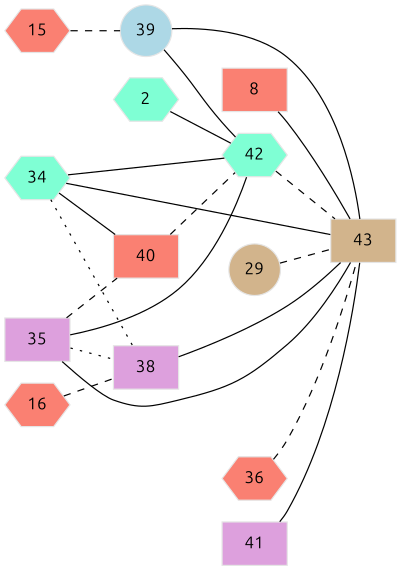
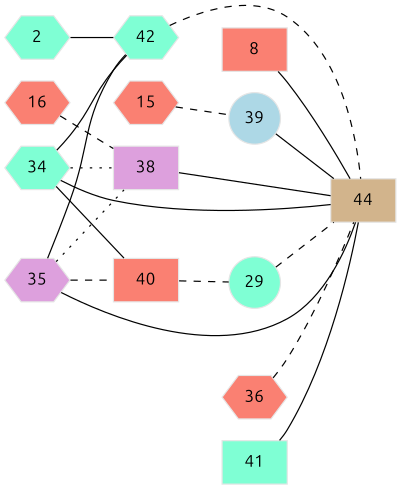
(199, 94) -> none
(204, 202) -> (204, 281)
(363, 241) -> (363, 200)
(255, 270) -> (255, 283)
(37, 340) -> (37, 280)
(255, 544) -> (255, 462)
